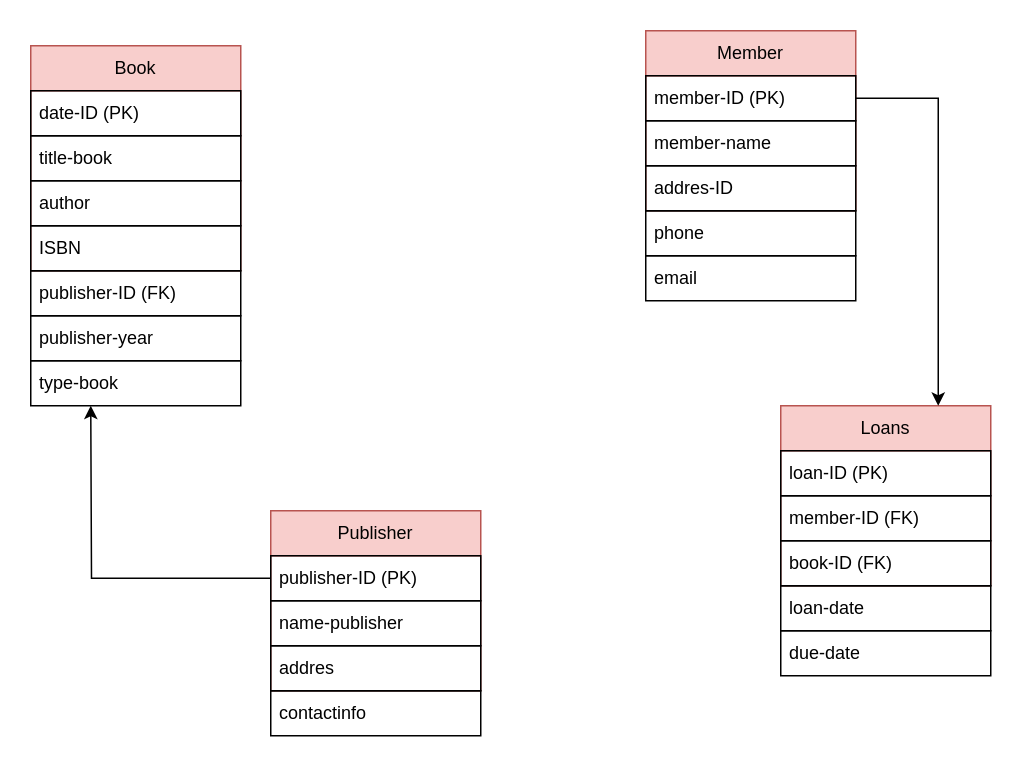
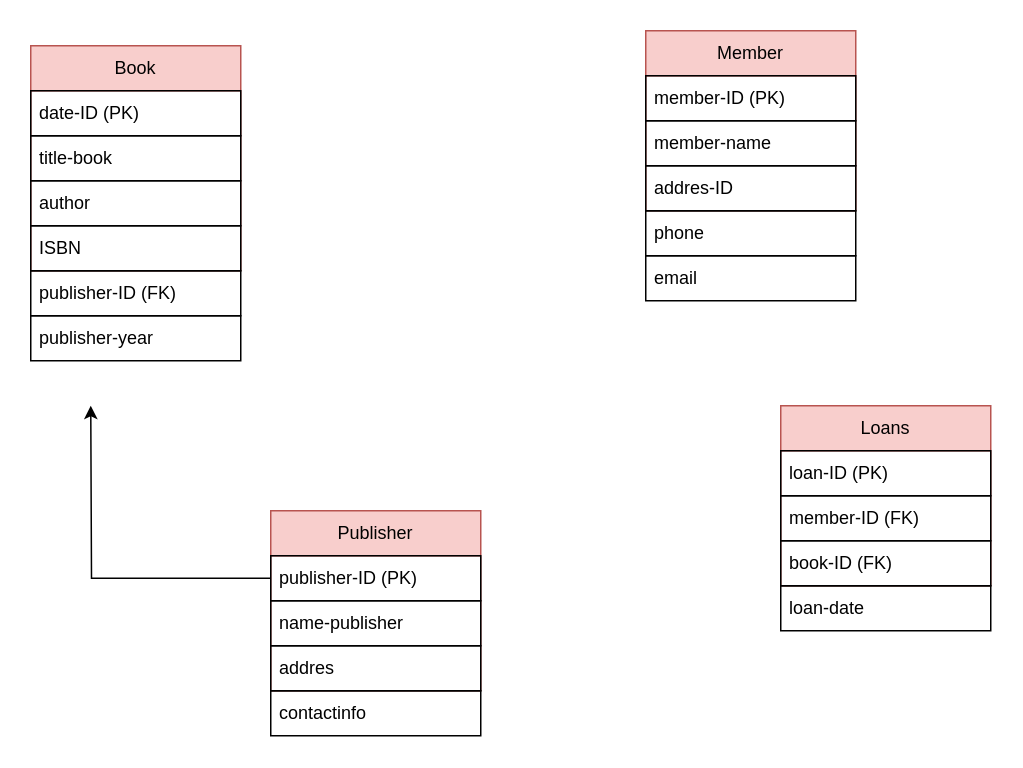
(938, 207) -> none
(136, 383) -> none
(886, 653) -> none
